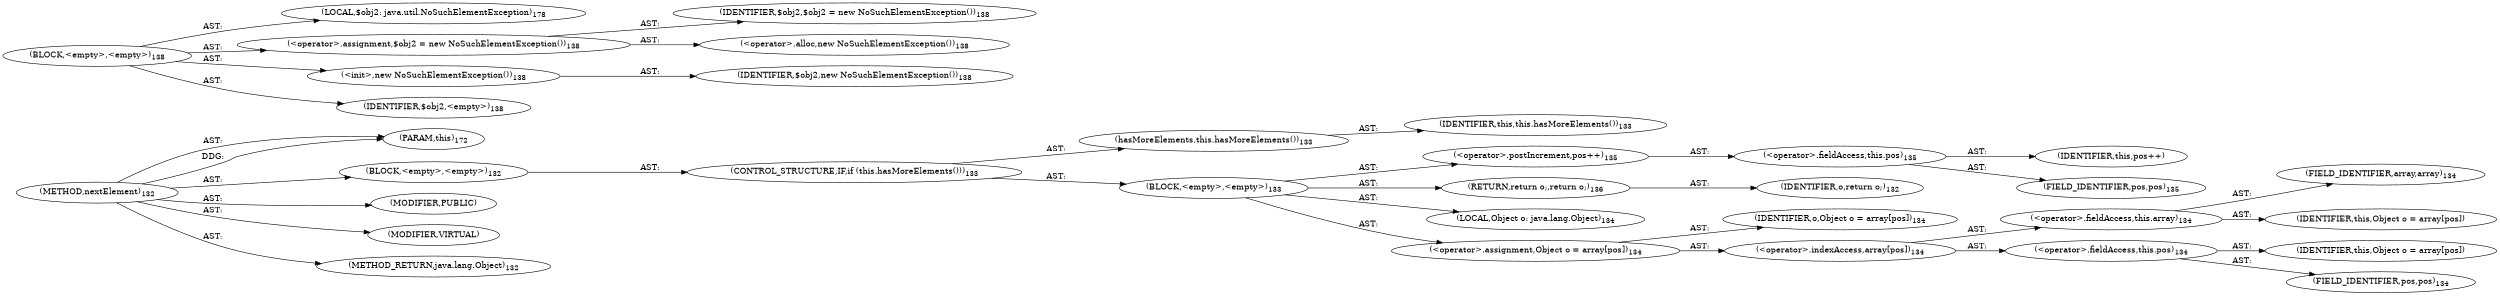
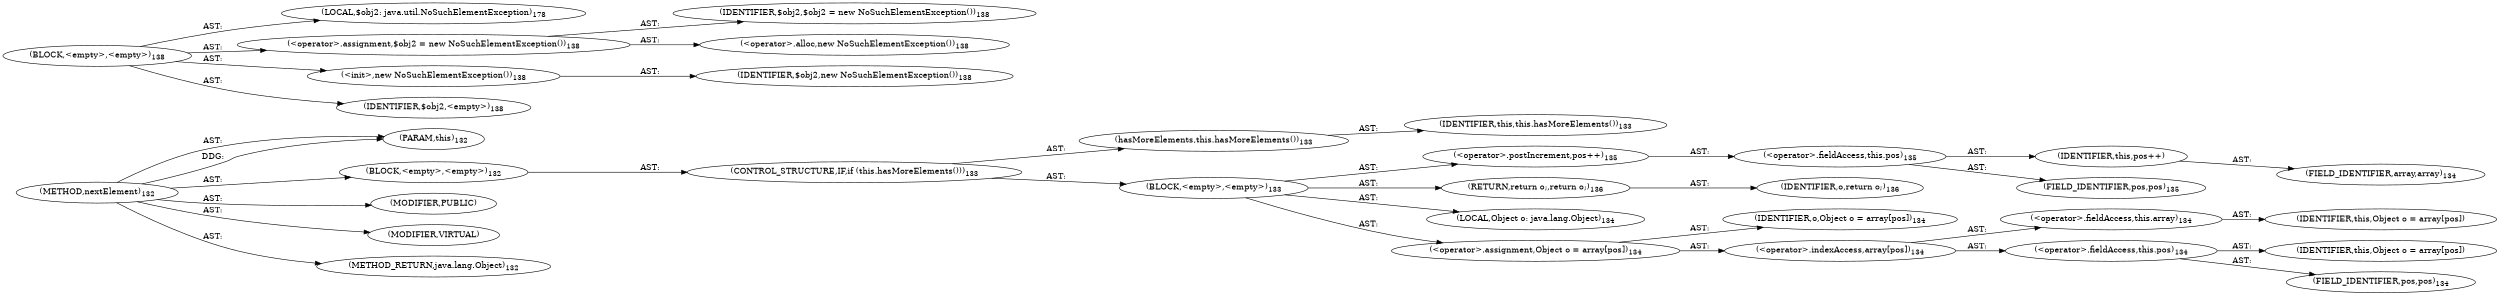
(461, 138) -> (461, 138)
(1893, 187) -> (1893, 187)
(2251, 199) -> (2234, 165)
